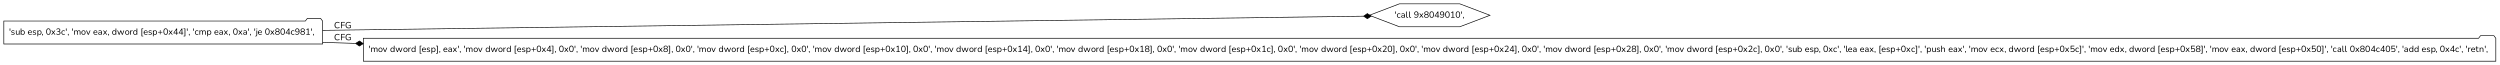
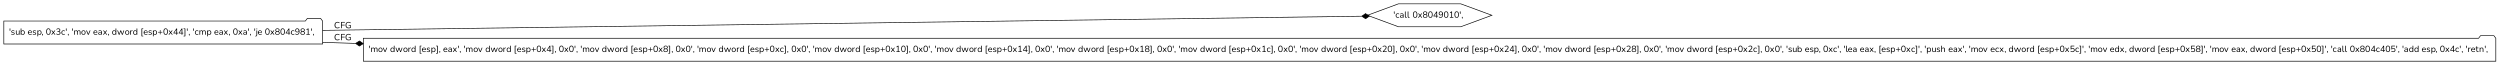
(1430, 15) -> (1430, 15)
